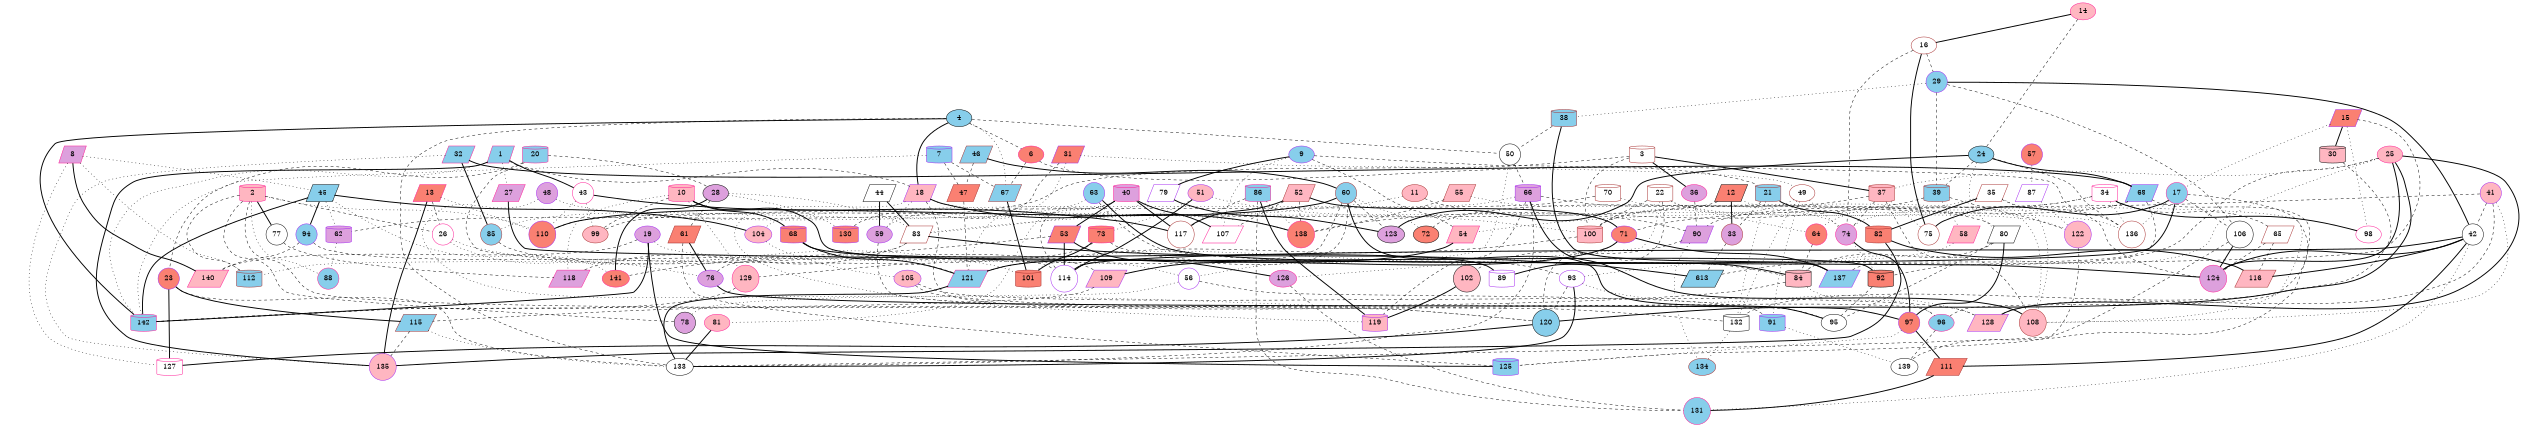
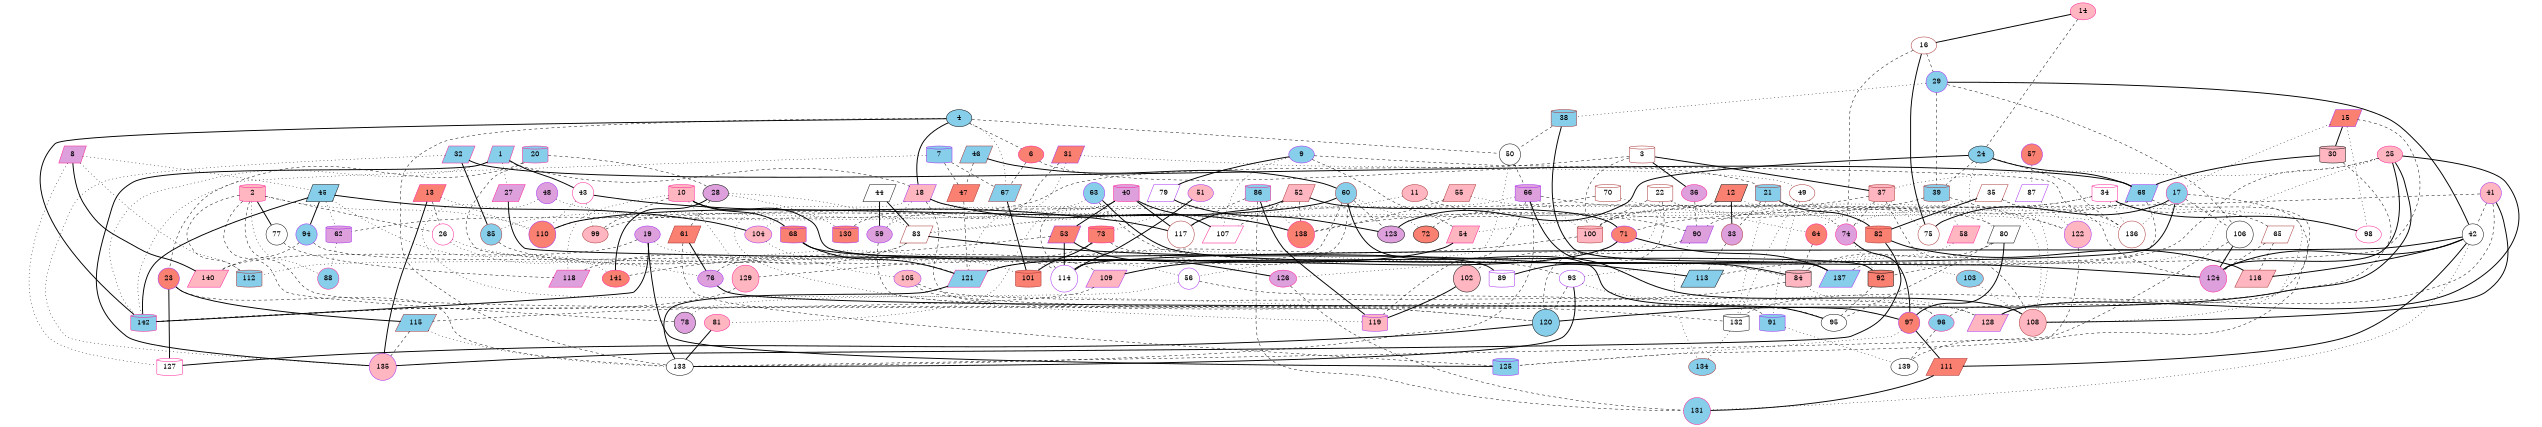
none -> (2241, 164)
(1468, 220) -> (1559, 214)
(1702, 279) -> (1702, 279)
none -> (1970, 279)
(2317, 315) -> (2317, 315)
